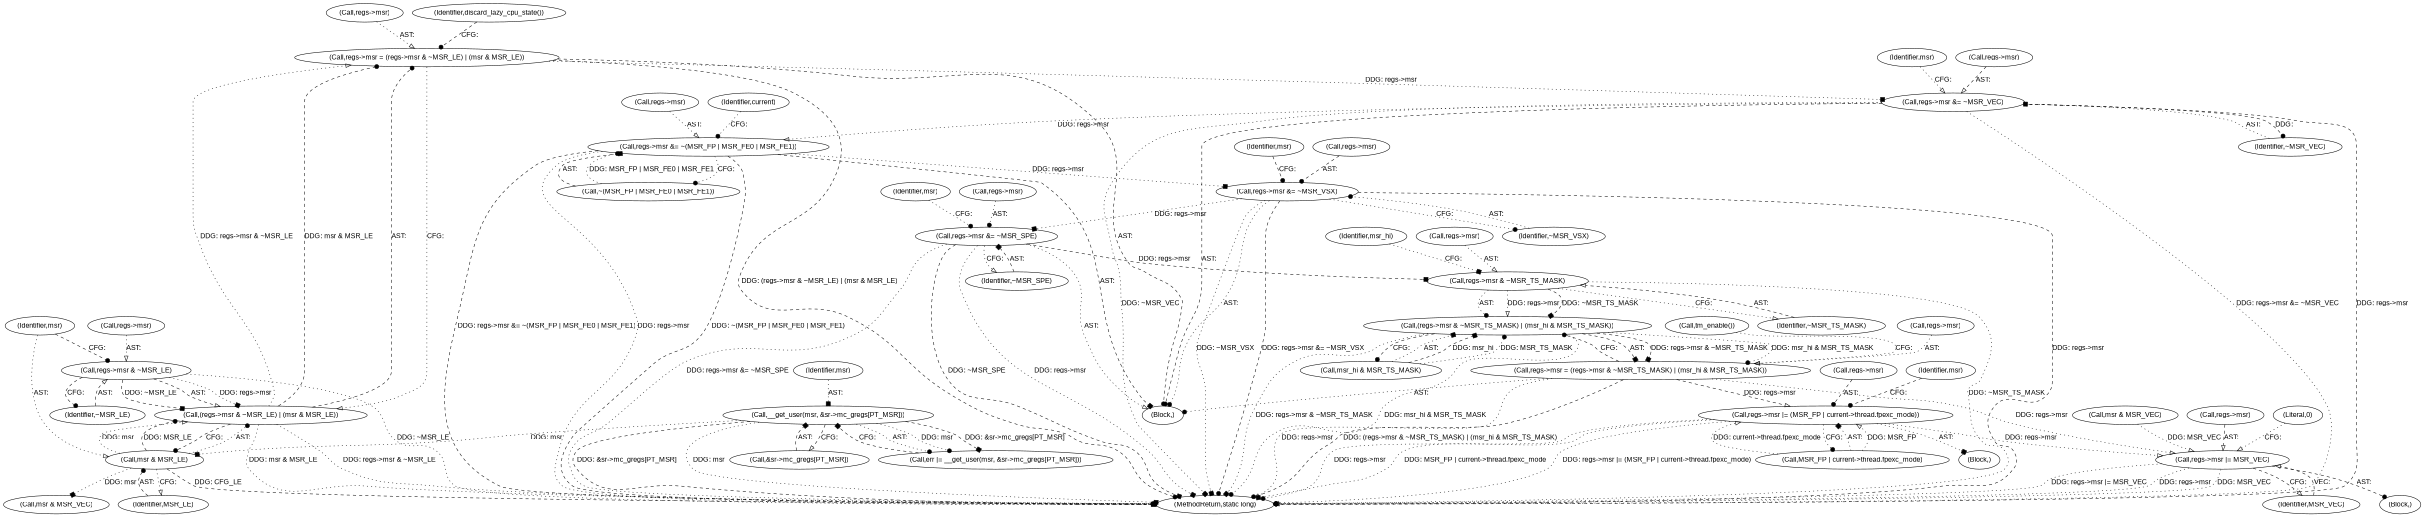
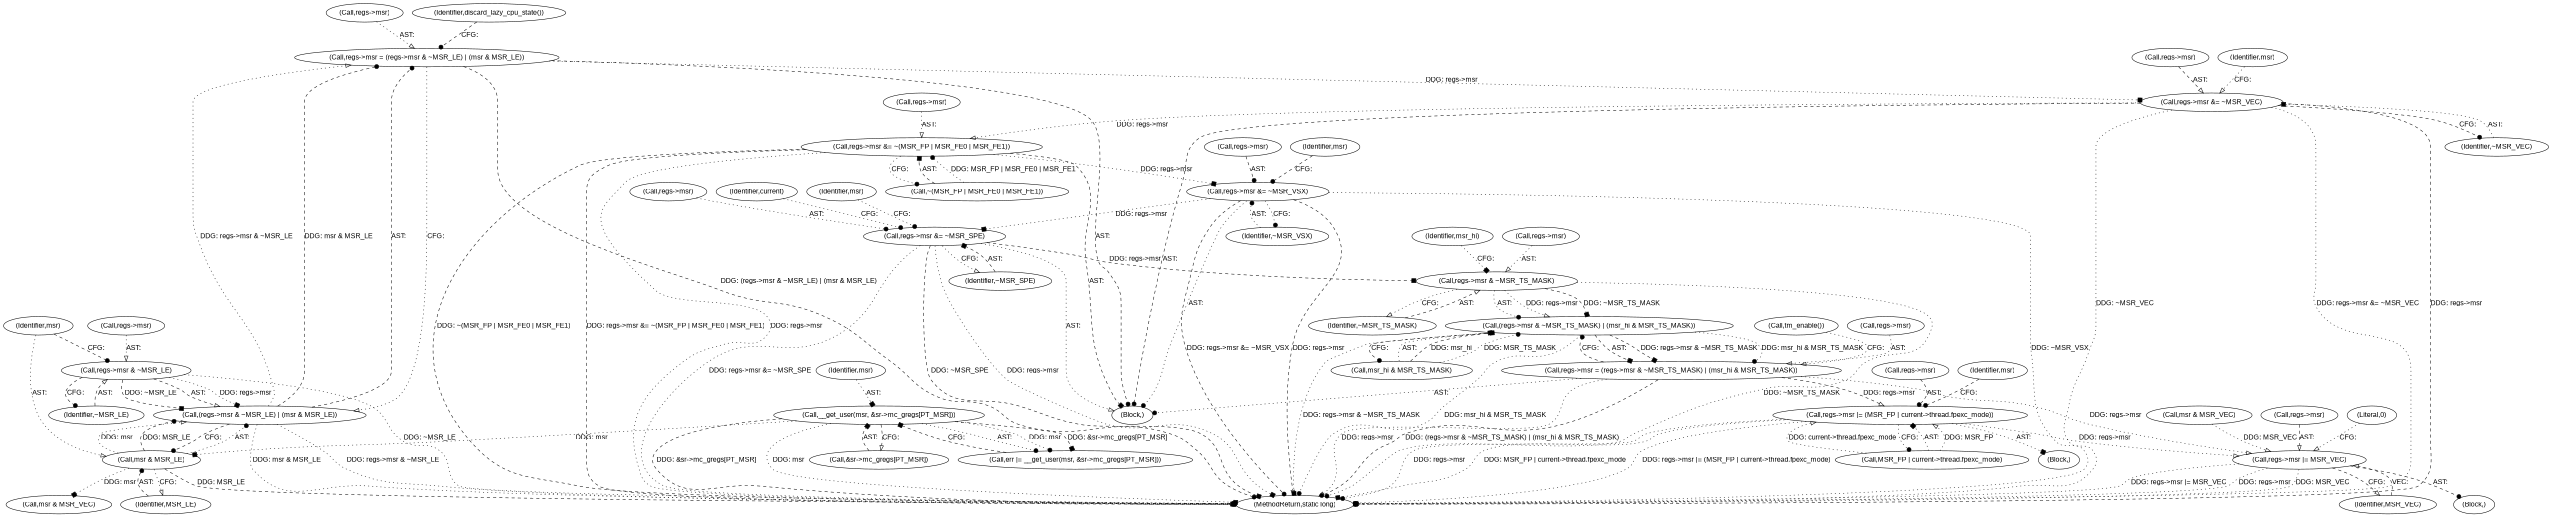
(730, 123) -> (841, 213)
(2285, 125) -> (2469, 125)
(218, 482) -> (221, 482)
